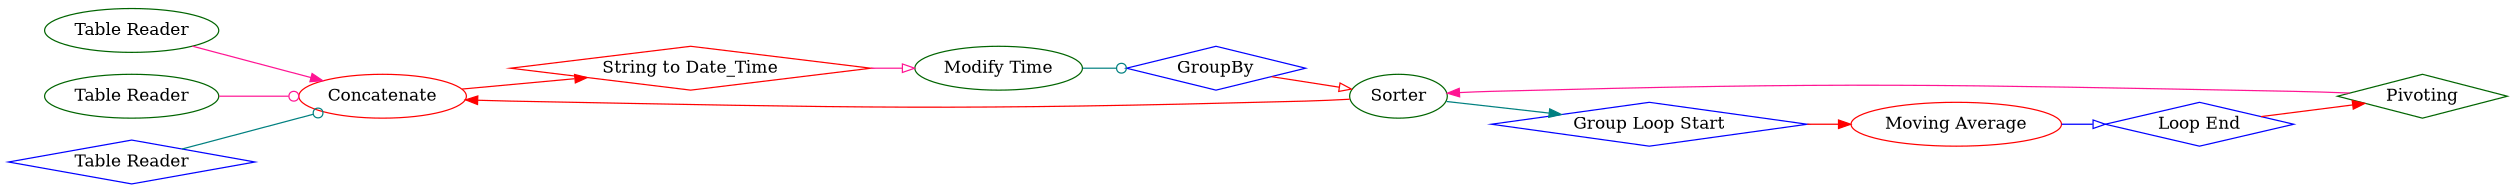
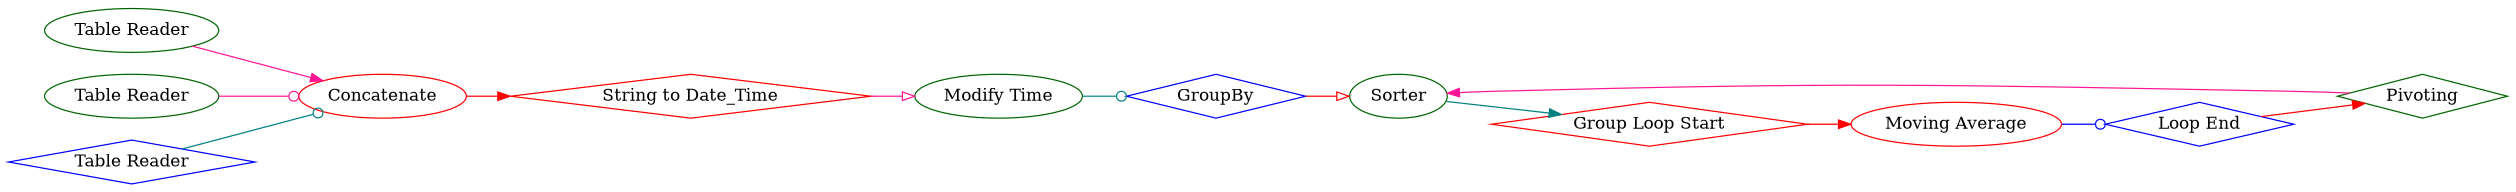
(914, 107) -> none
(1649, 124) -> (1649, 124)
(2077, 124) -> (2079, 124)
